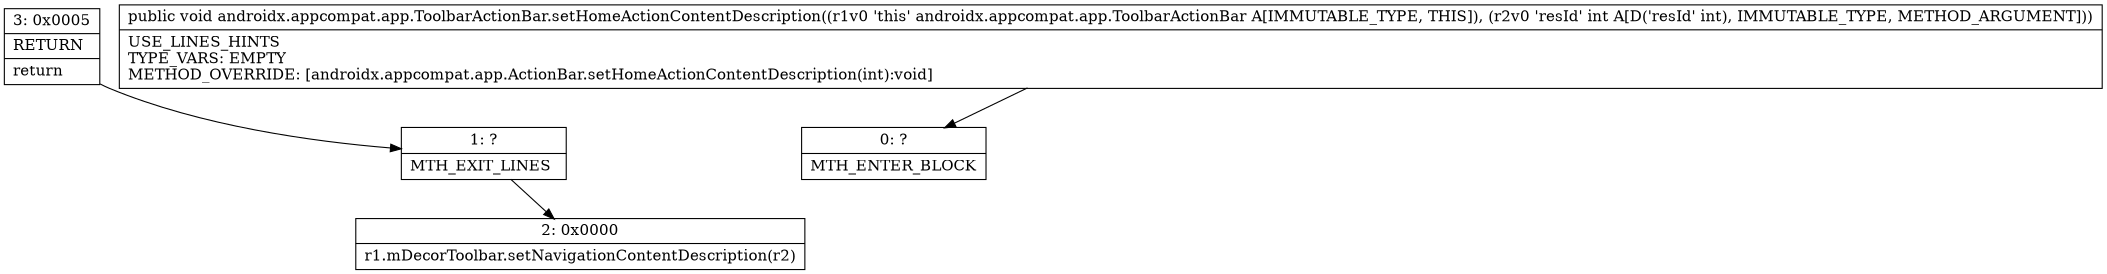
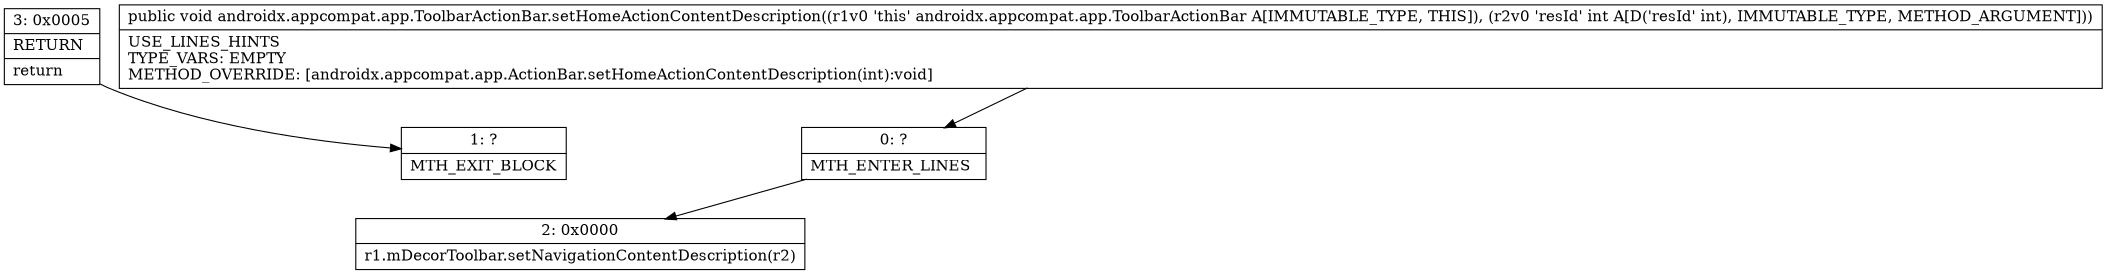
(481, 166) -> (484, 166)
(894, 166) -> (891, 166)
(528, 195) -> (741, 198)
